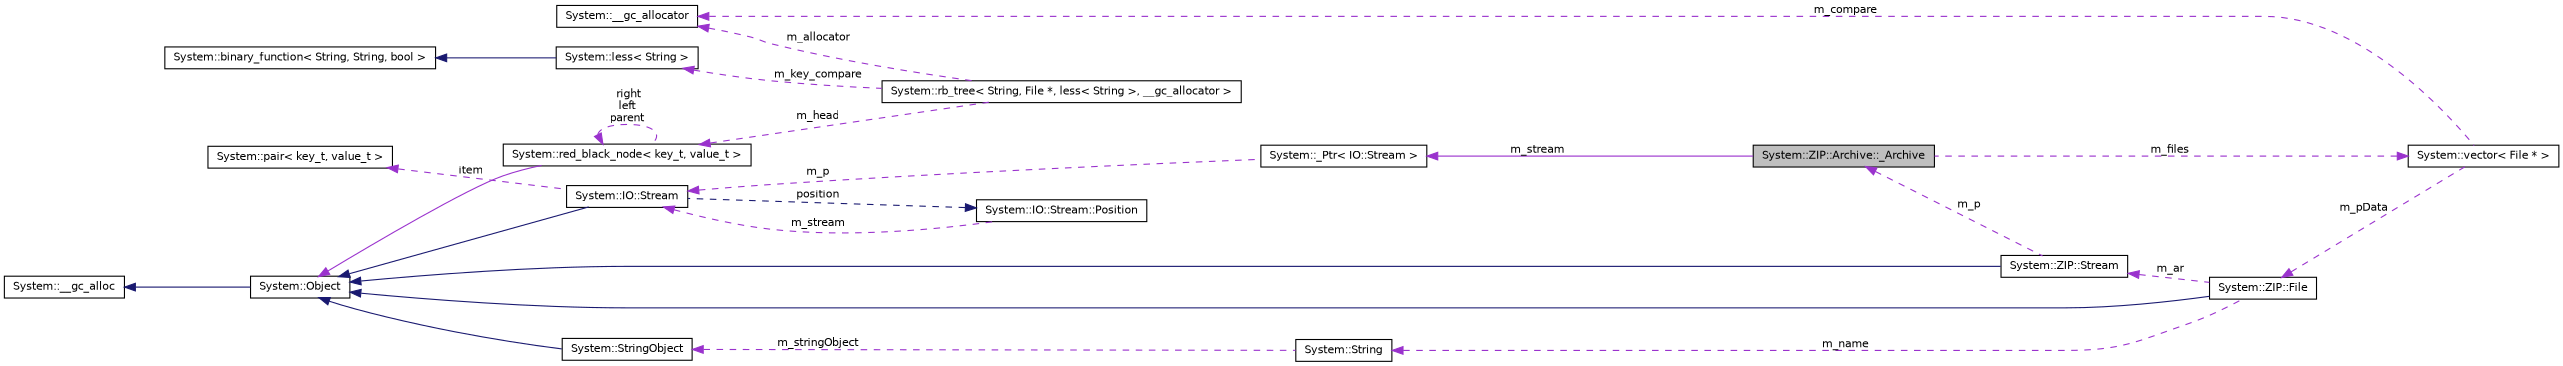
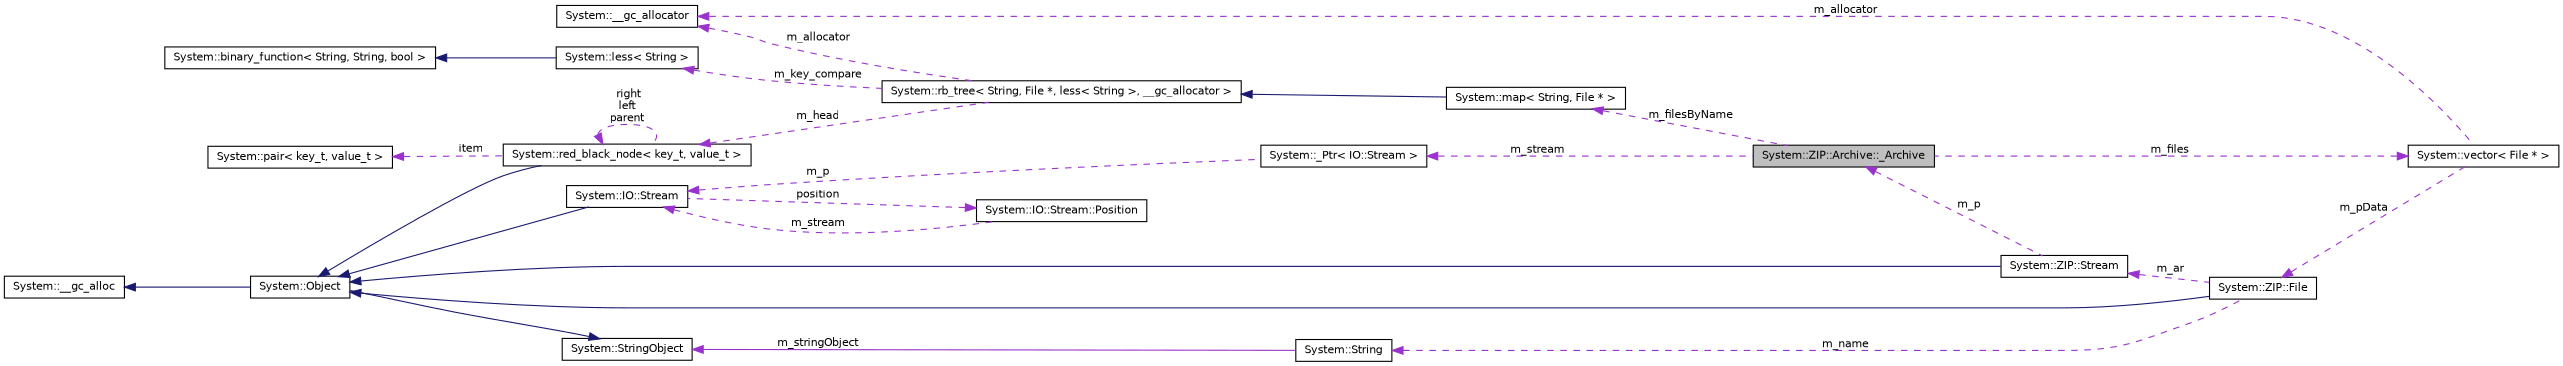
(1844, 10) -> (1844, 10)
none -> (1536, 98)
(1596, 156) -> (1596, 156)
(478, 179) -> (453, 156)
(827, 203) -> (827, 203)
(432, 211) -> (432, 211)
(444, 330) -> (469, 315)
(999, 350) -> (999, 350)
